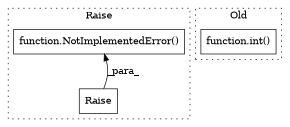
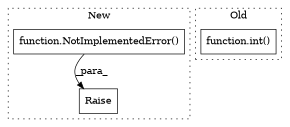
(99, 16) -> (99, 16)
(108, 75) -> (75, 68)
